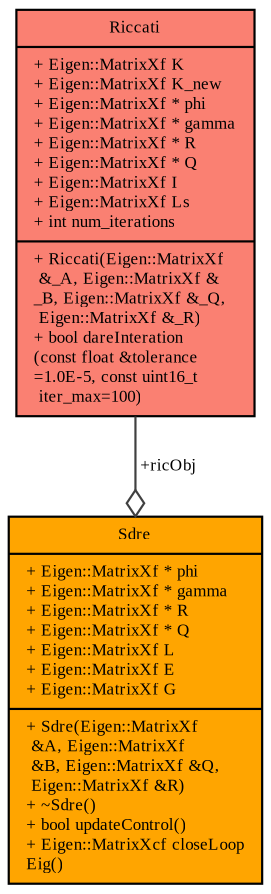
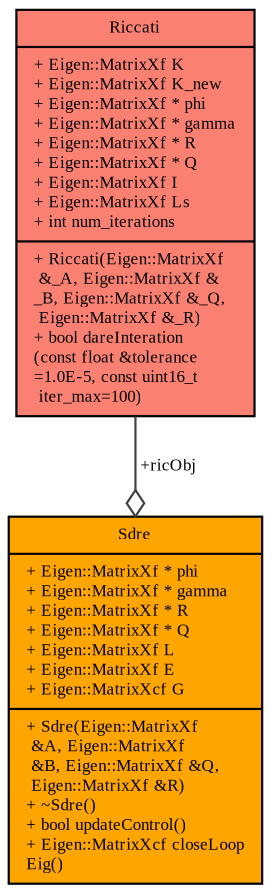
(103, 689) -> (106, 689)
